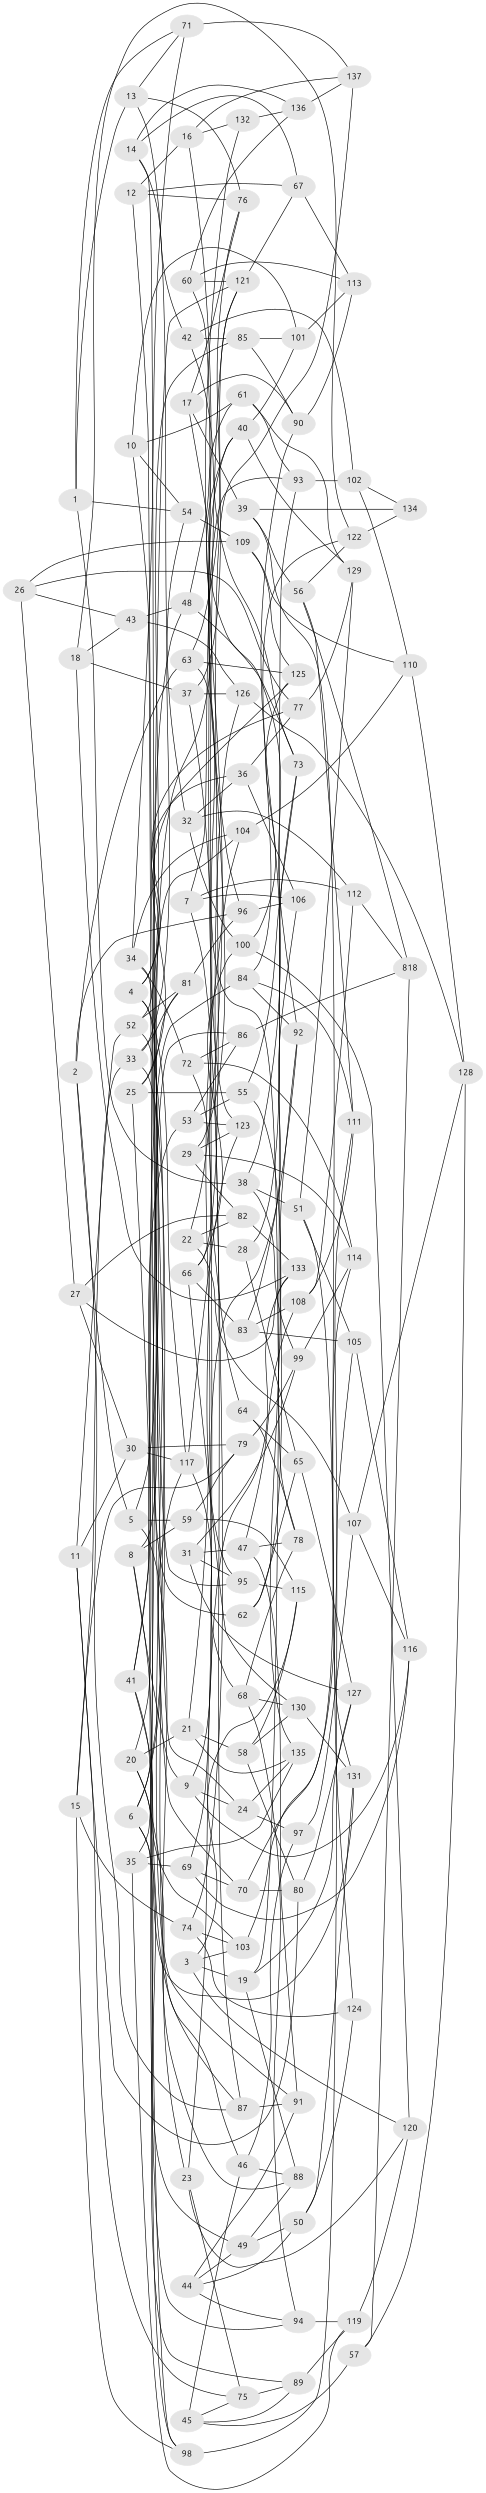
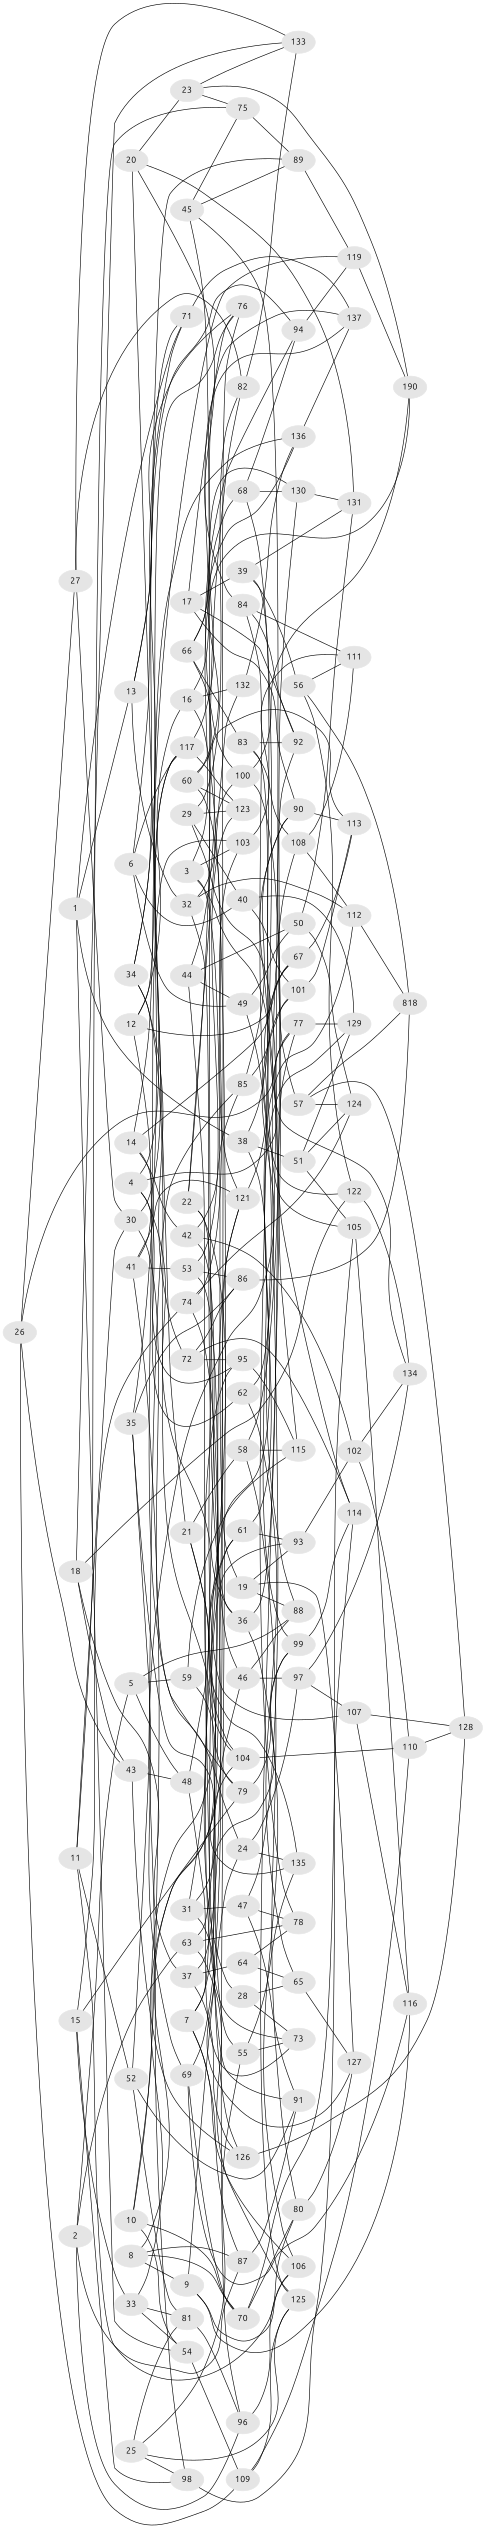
none -> (327, 1105)
none -> (374, 1533)
(159, 1538) -> (201, 2267)
(410, 2129) -> (410, 387)
